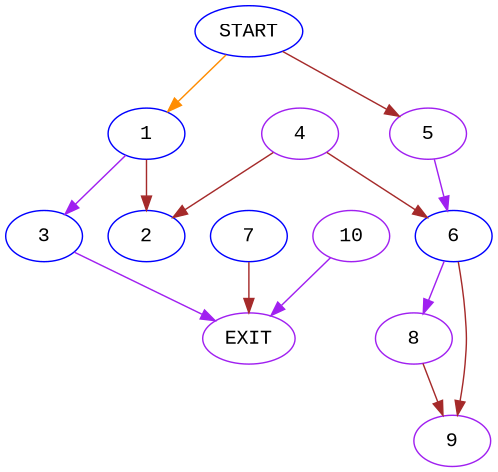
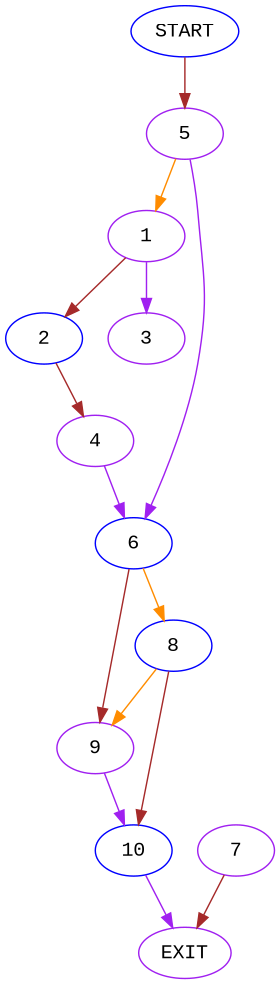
(202, 78) -> (168, 178)
(146, 134) -> (146, 236)
(229, 181) -> (66, 383)
(371, 181) -> (112, 485)
(44, 236) -> (146, 338)
(249, 236) -> (236, 850)
(351, 236) -> (134, 850)
(436, 281) -> (151, 588)
(138, 283) -> none
(414, 338) -> (174, 646)
(430, 383) -> (139, 691)
none -> (155, 741)
none -> (112, 792)
